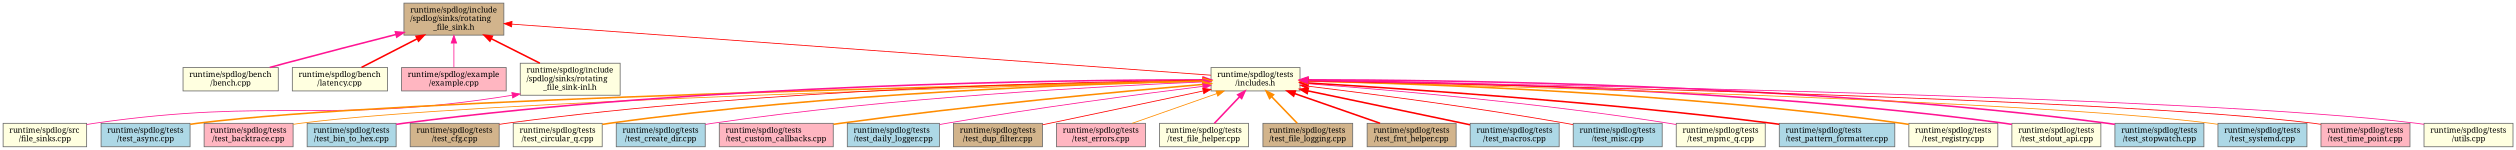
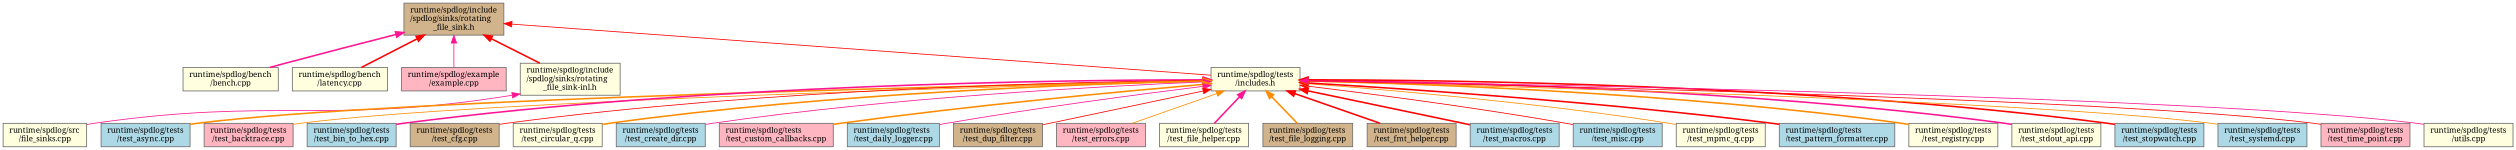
(1712, 90) -> (1712, 90)
(1492, 101) -> (1492, 101)
